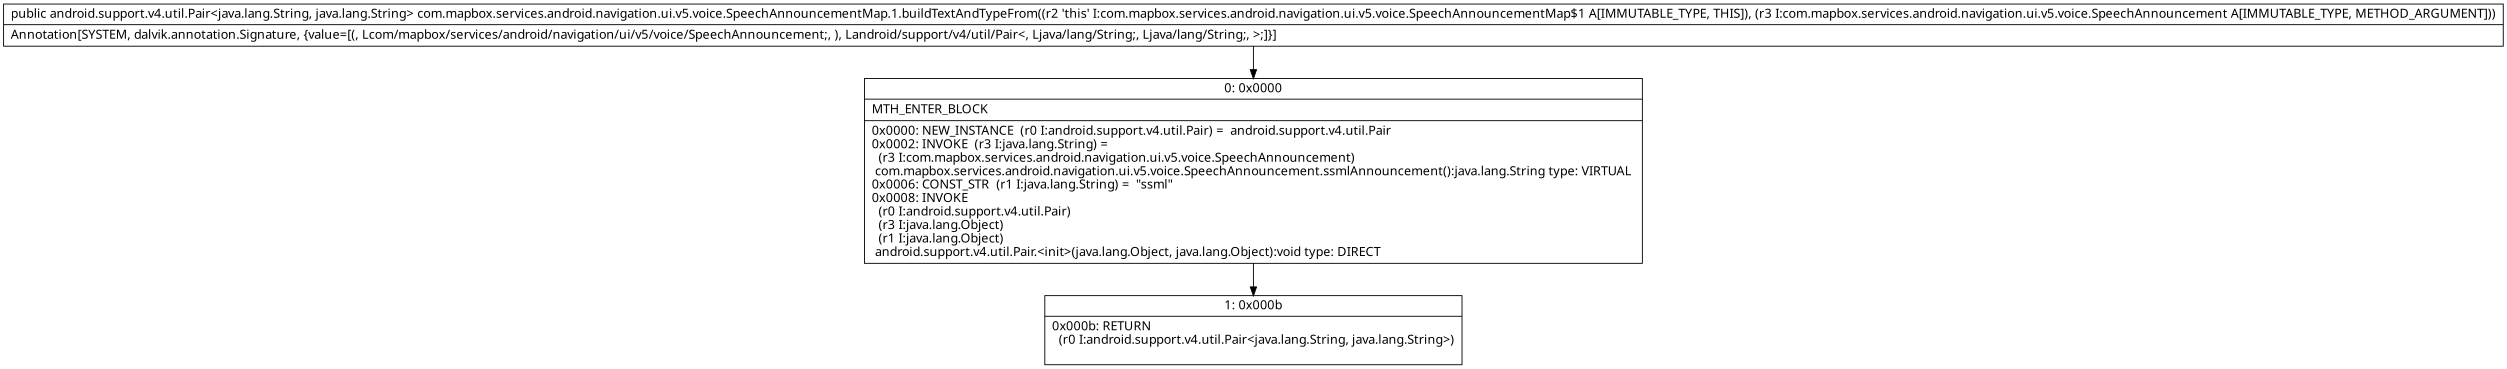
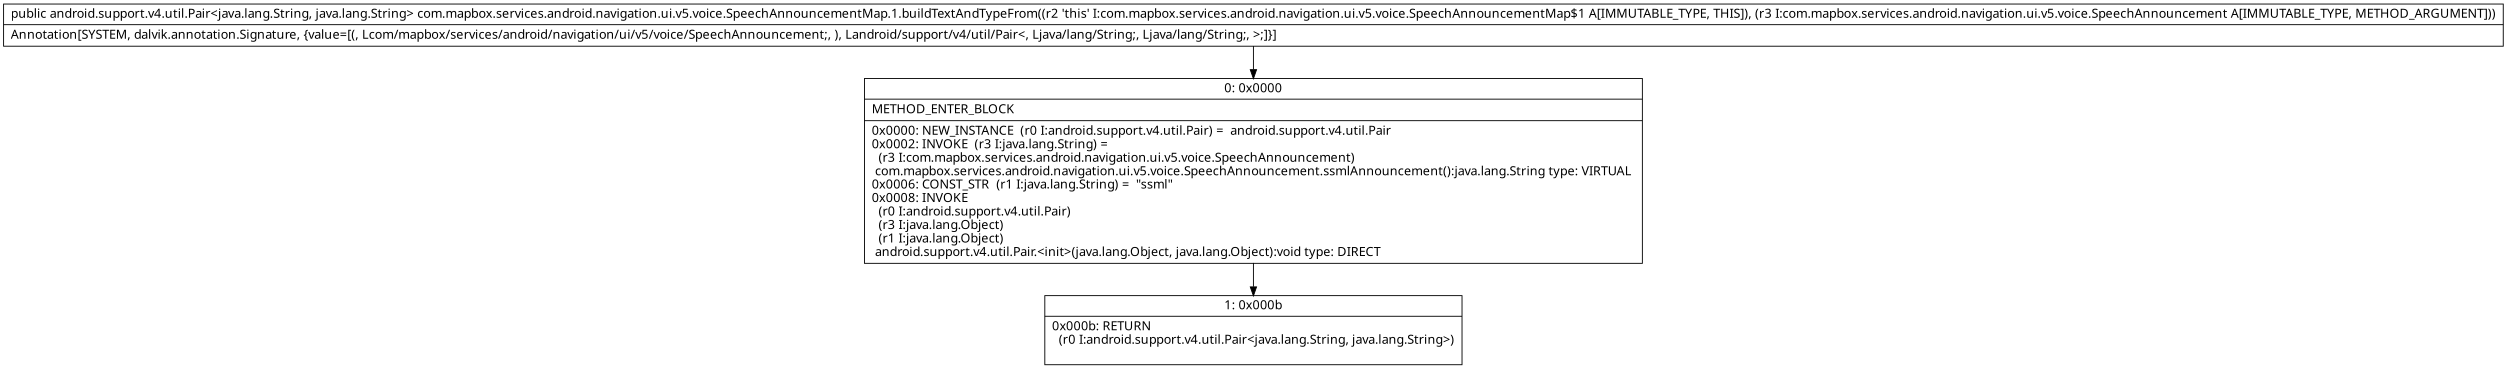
(930, 109) -> (943, 109)
